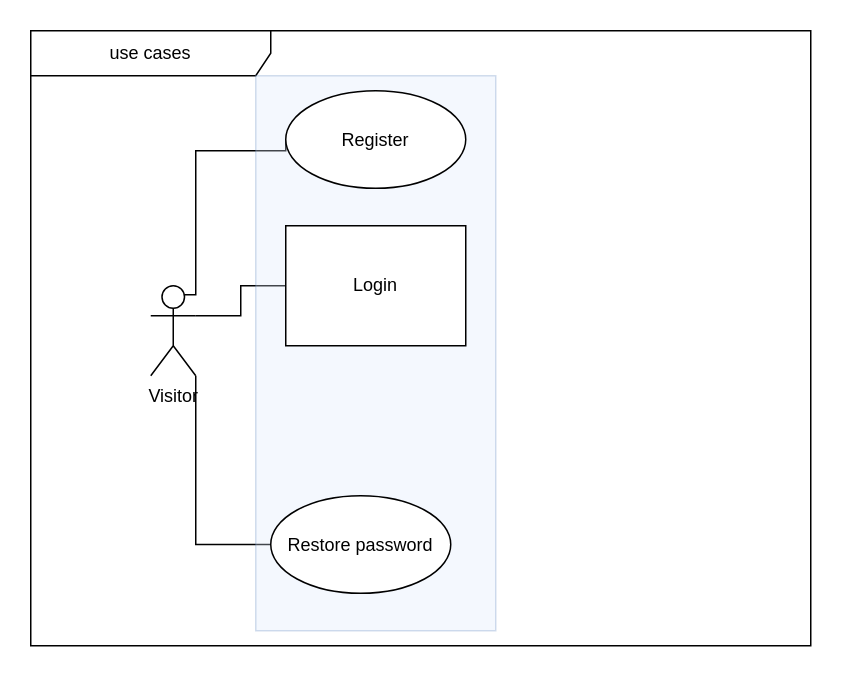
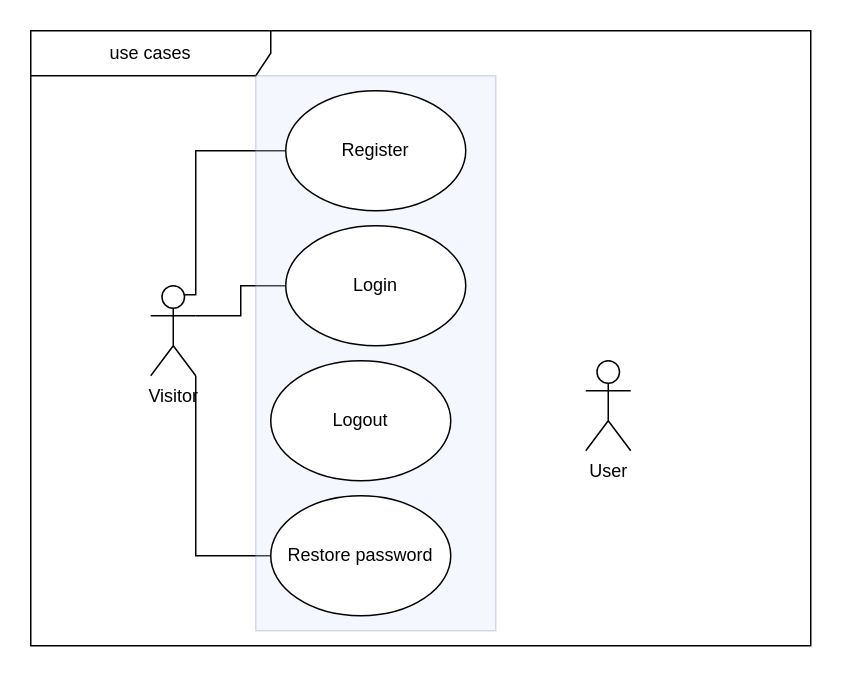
(376, 140) -> (376, 151)
(376, 286) -> (376, 286)
none -> (608, 406)
none -> (361, 421)
(361, 545) -> (361, 556)
